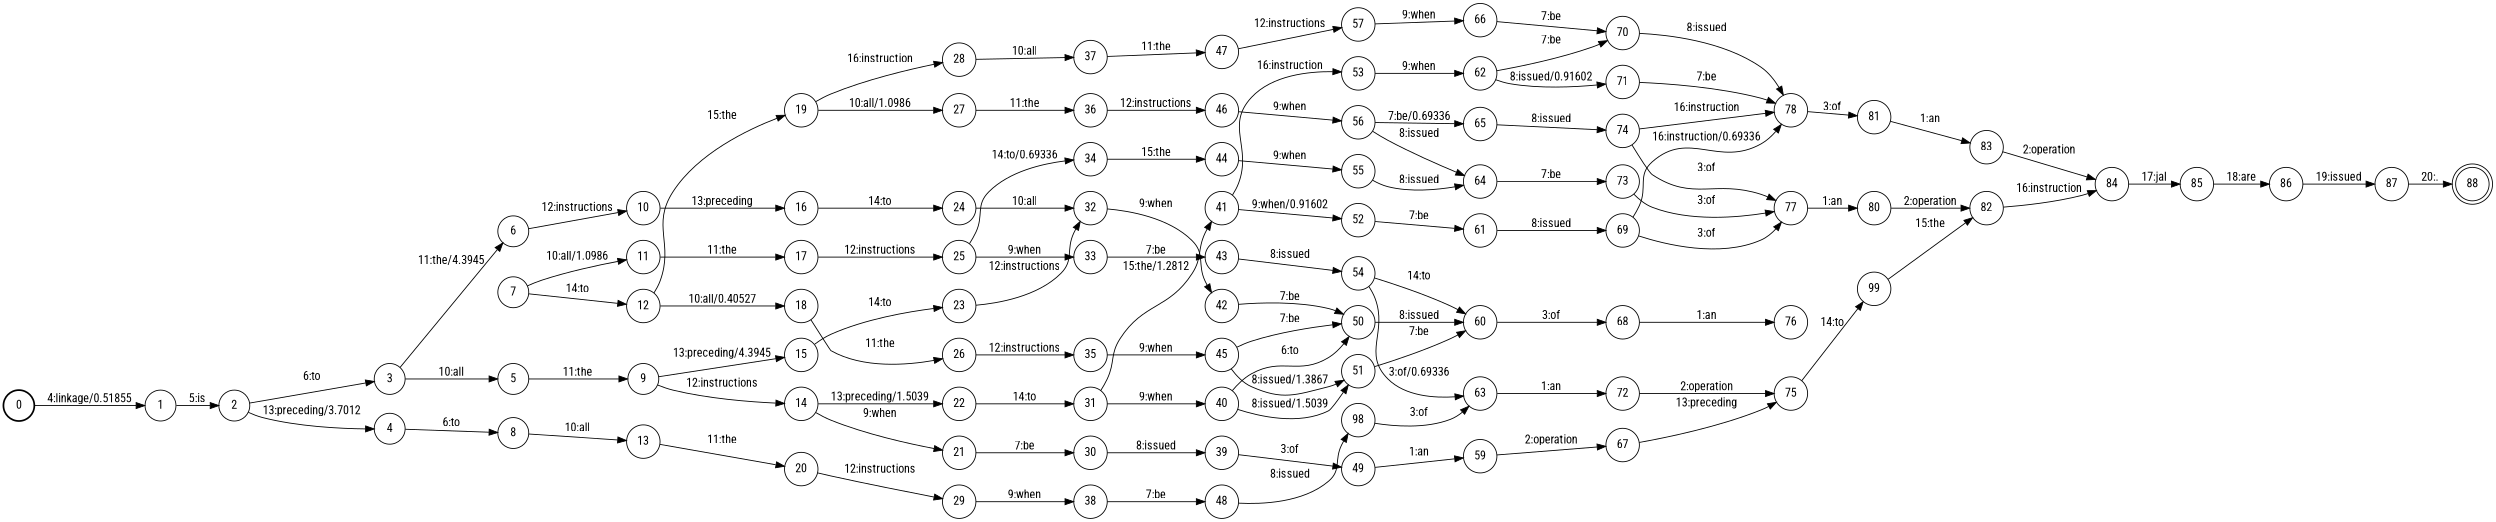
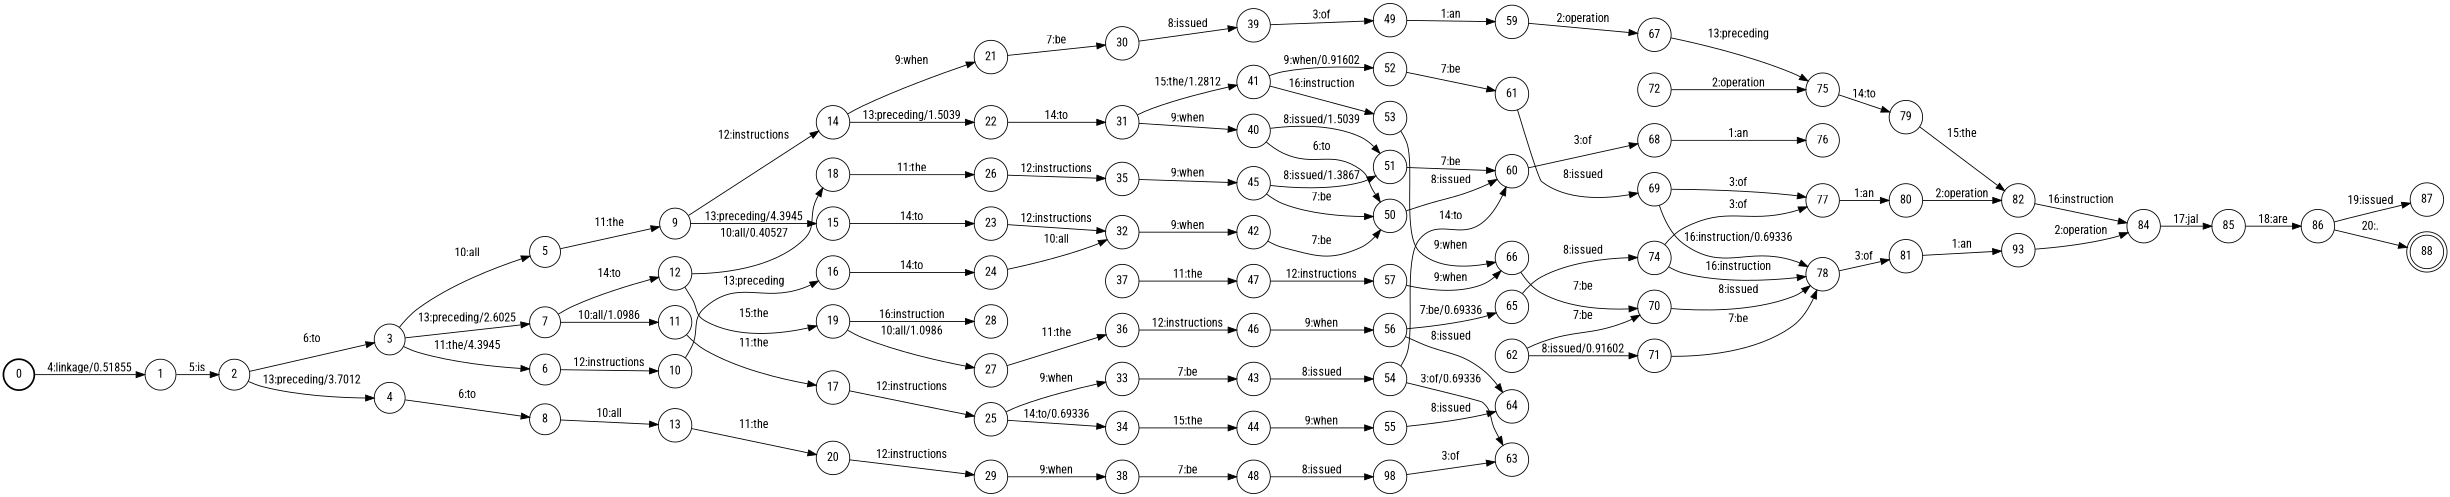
(1020, 58) -> none
(1415, 73) -> (1411, 227)
(1987, 147) -> (2018, 250)
(1623, 182) -> none
(2426, 184) -> (2366, 238)
(1874, 289) -> (1906, 117)
none -> (463, 331)
(1547, 394) -> none
